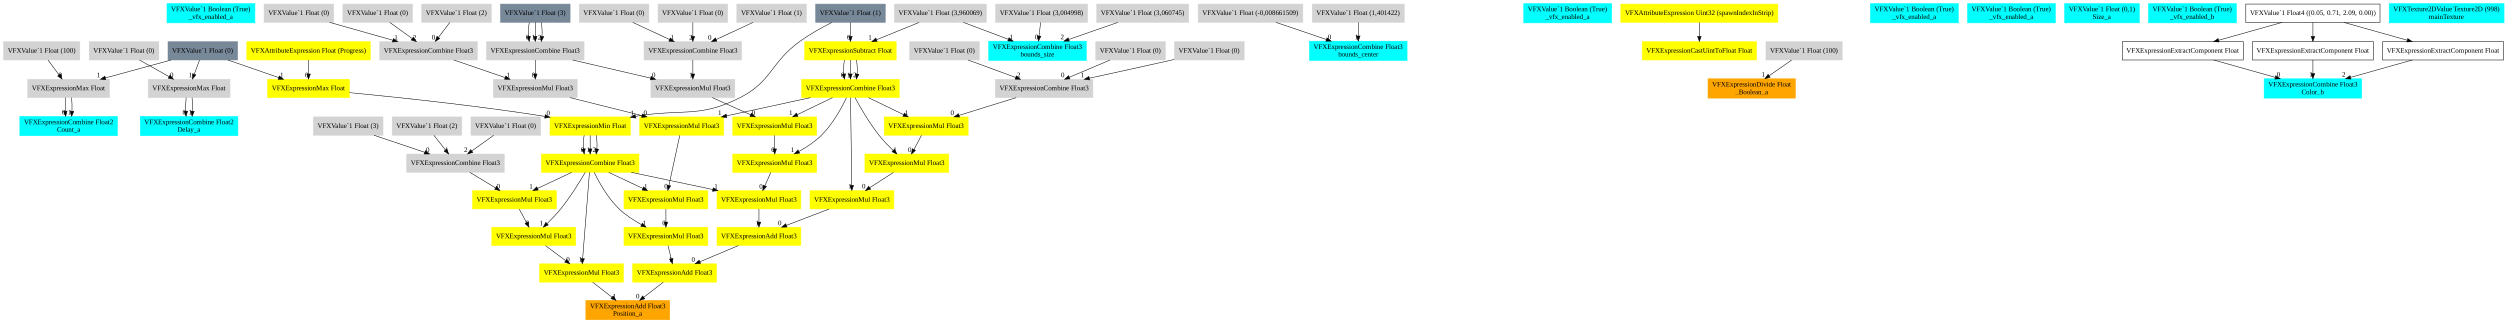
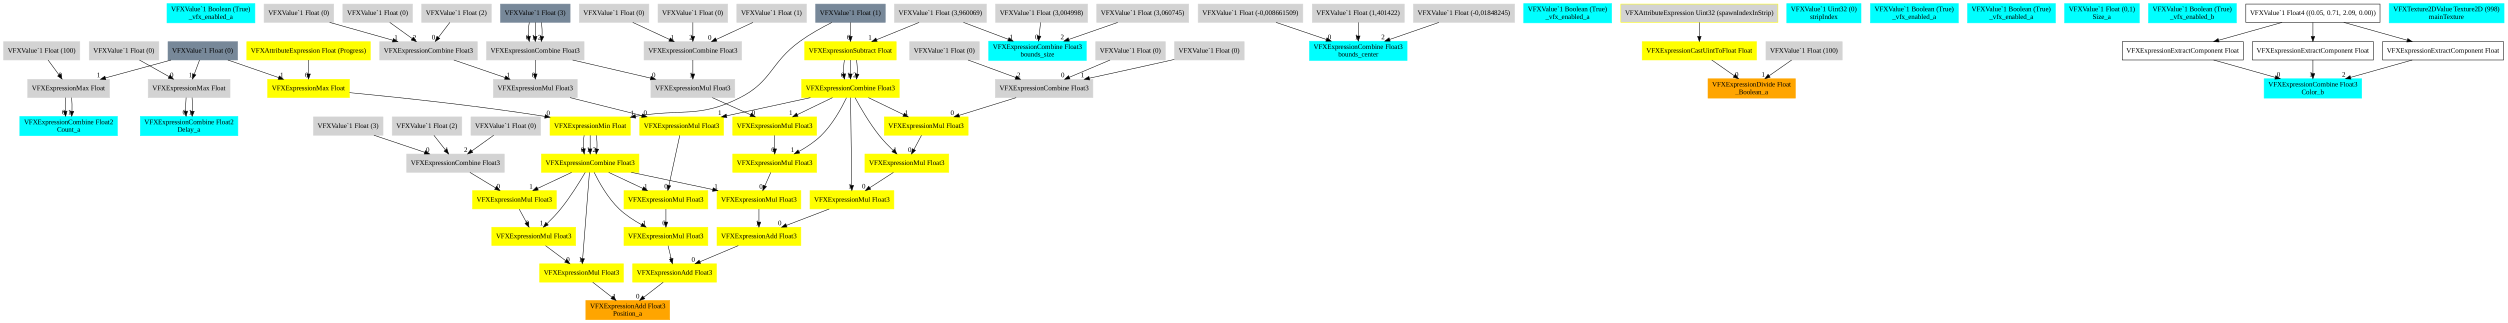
none -> (1464, 13)
(1699, 13) -> (1699, 13)
none -> (1824, 13)
none -> (1723, 68)
